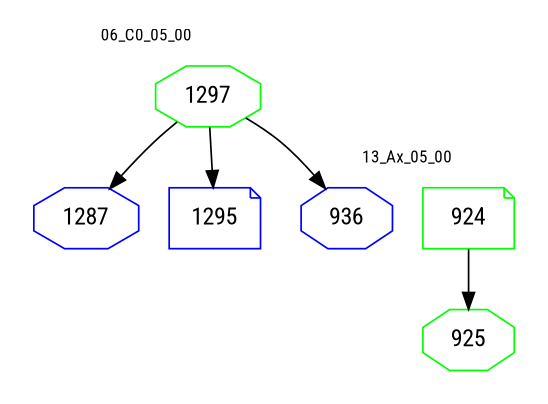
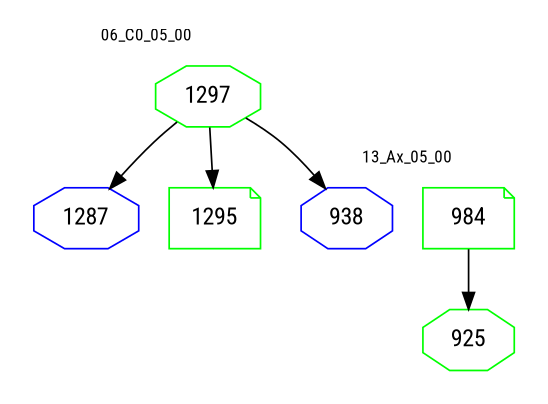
(215, 218) -> (215, 218)
(347, 218) -> (347, 218)
(469, 218) -> (469, 218)
